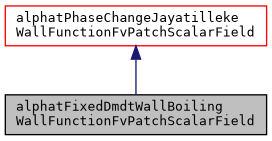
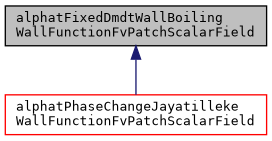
(136, 77) -> (136, 77)
